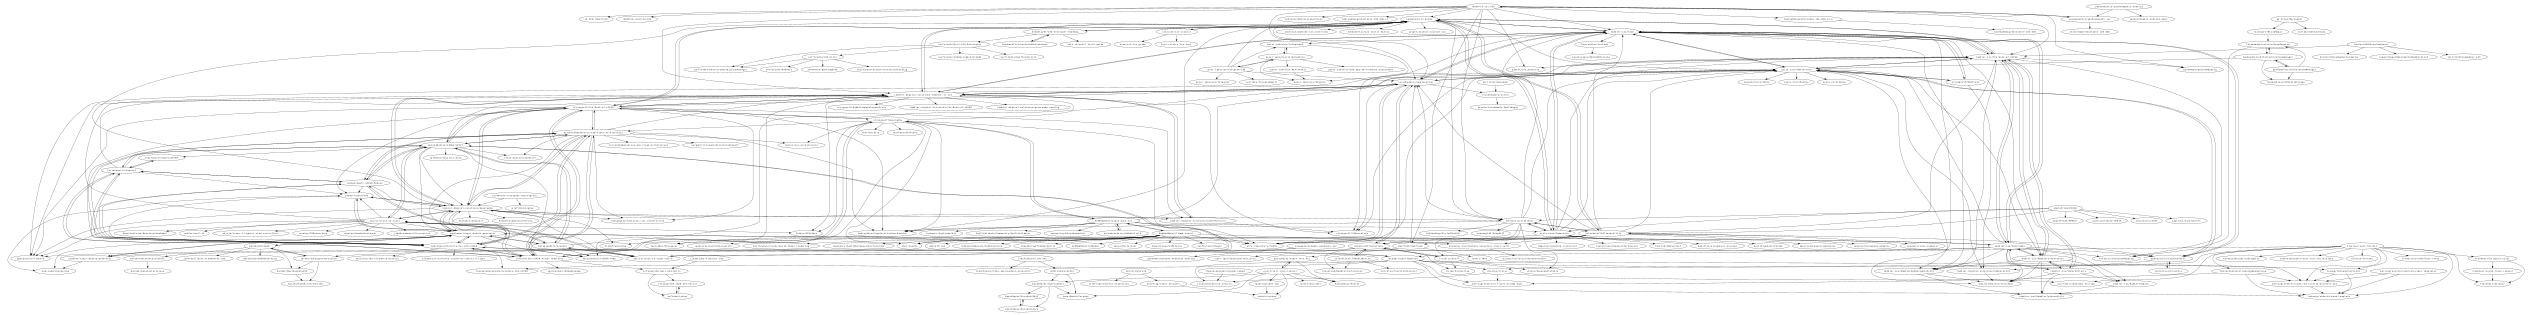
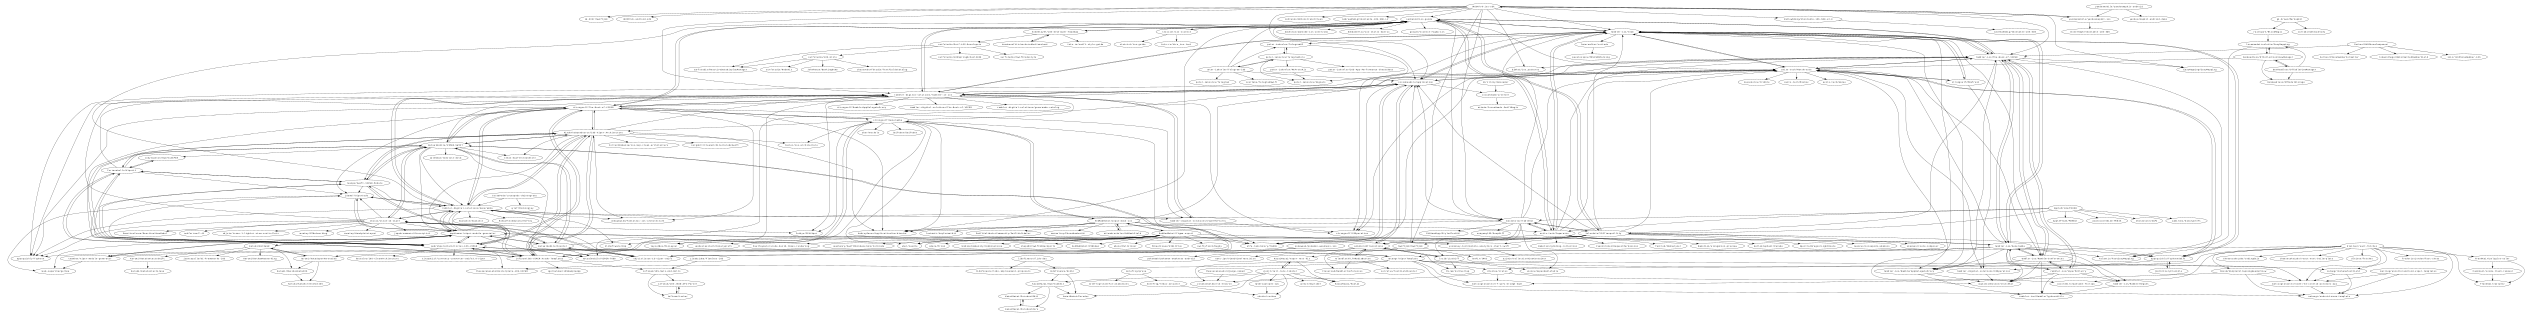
(1427, 32) -> (1427, 32)
